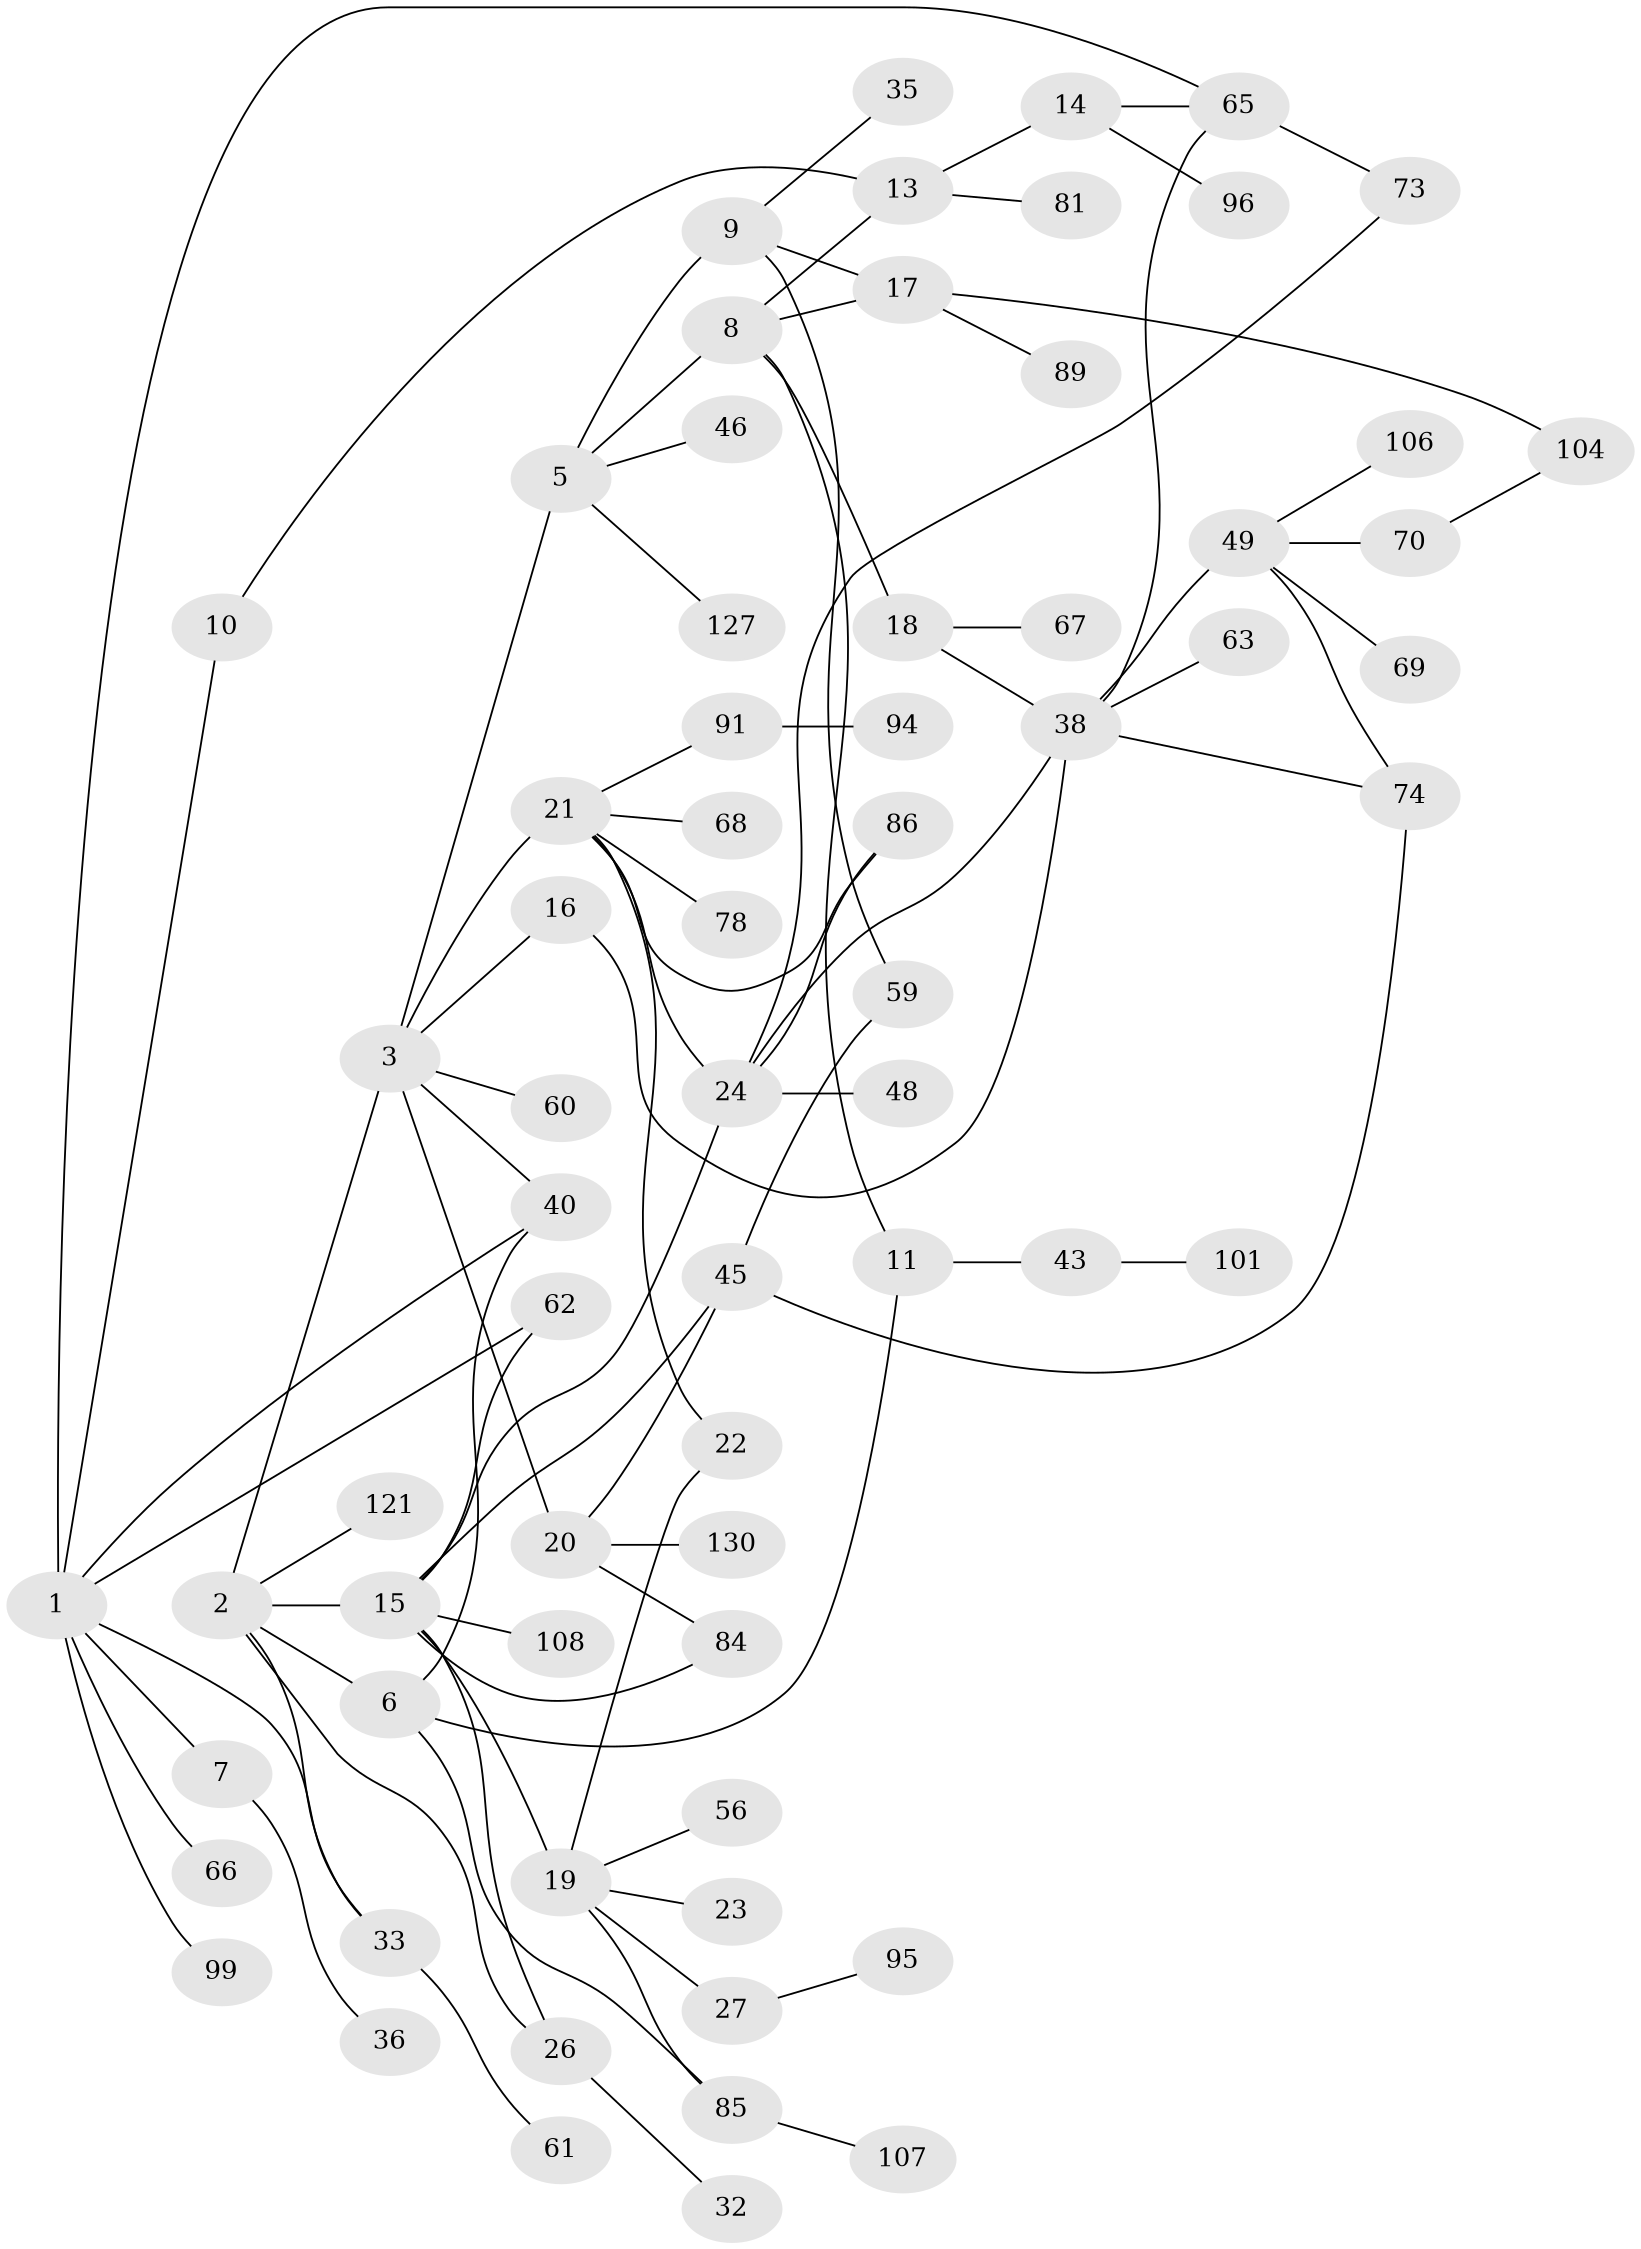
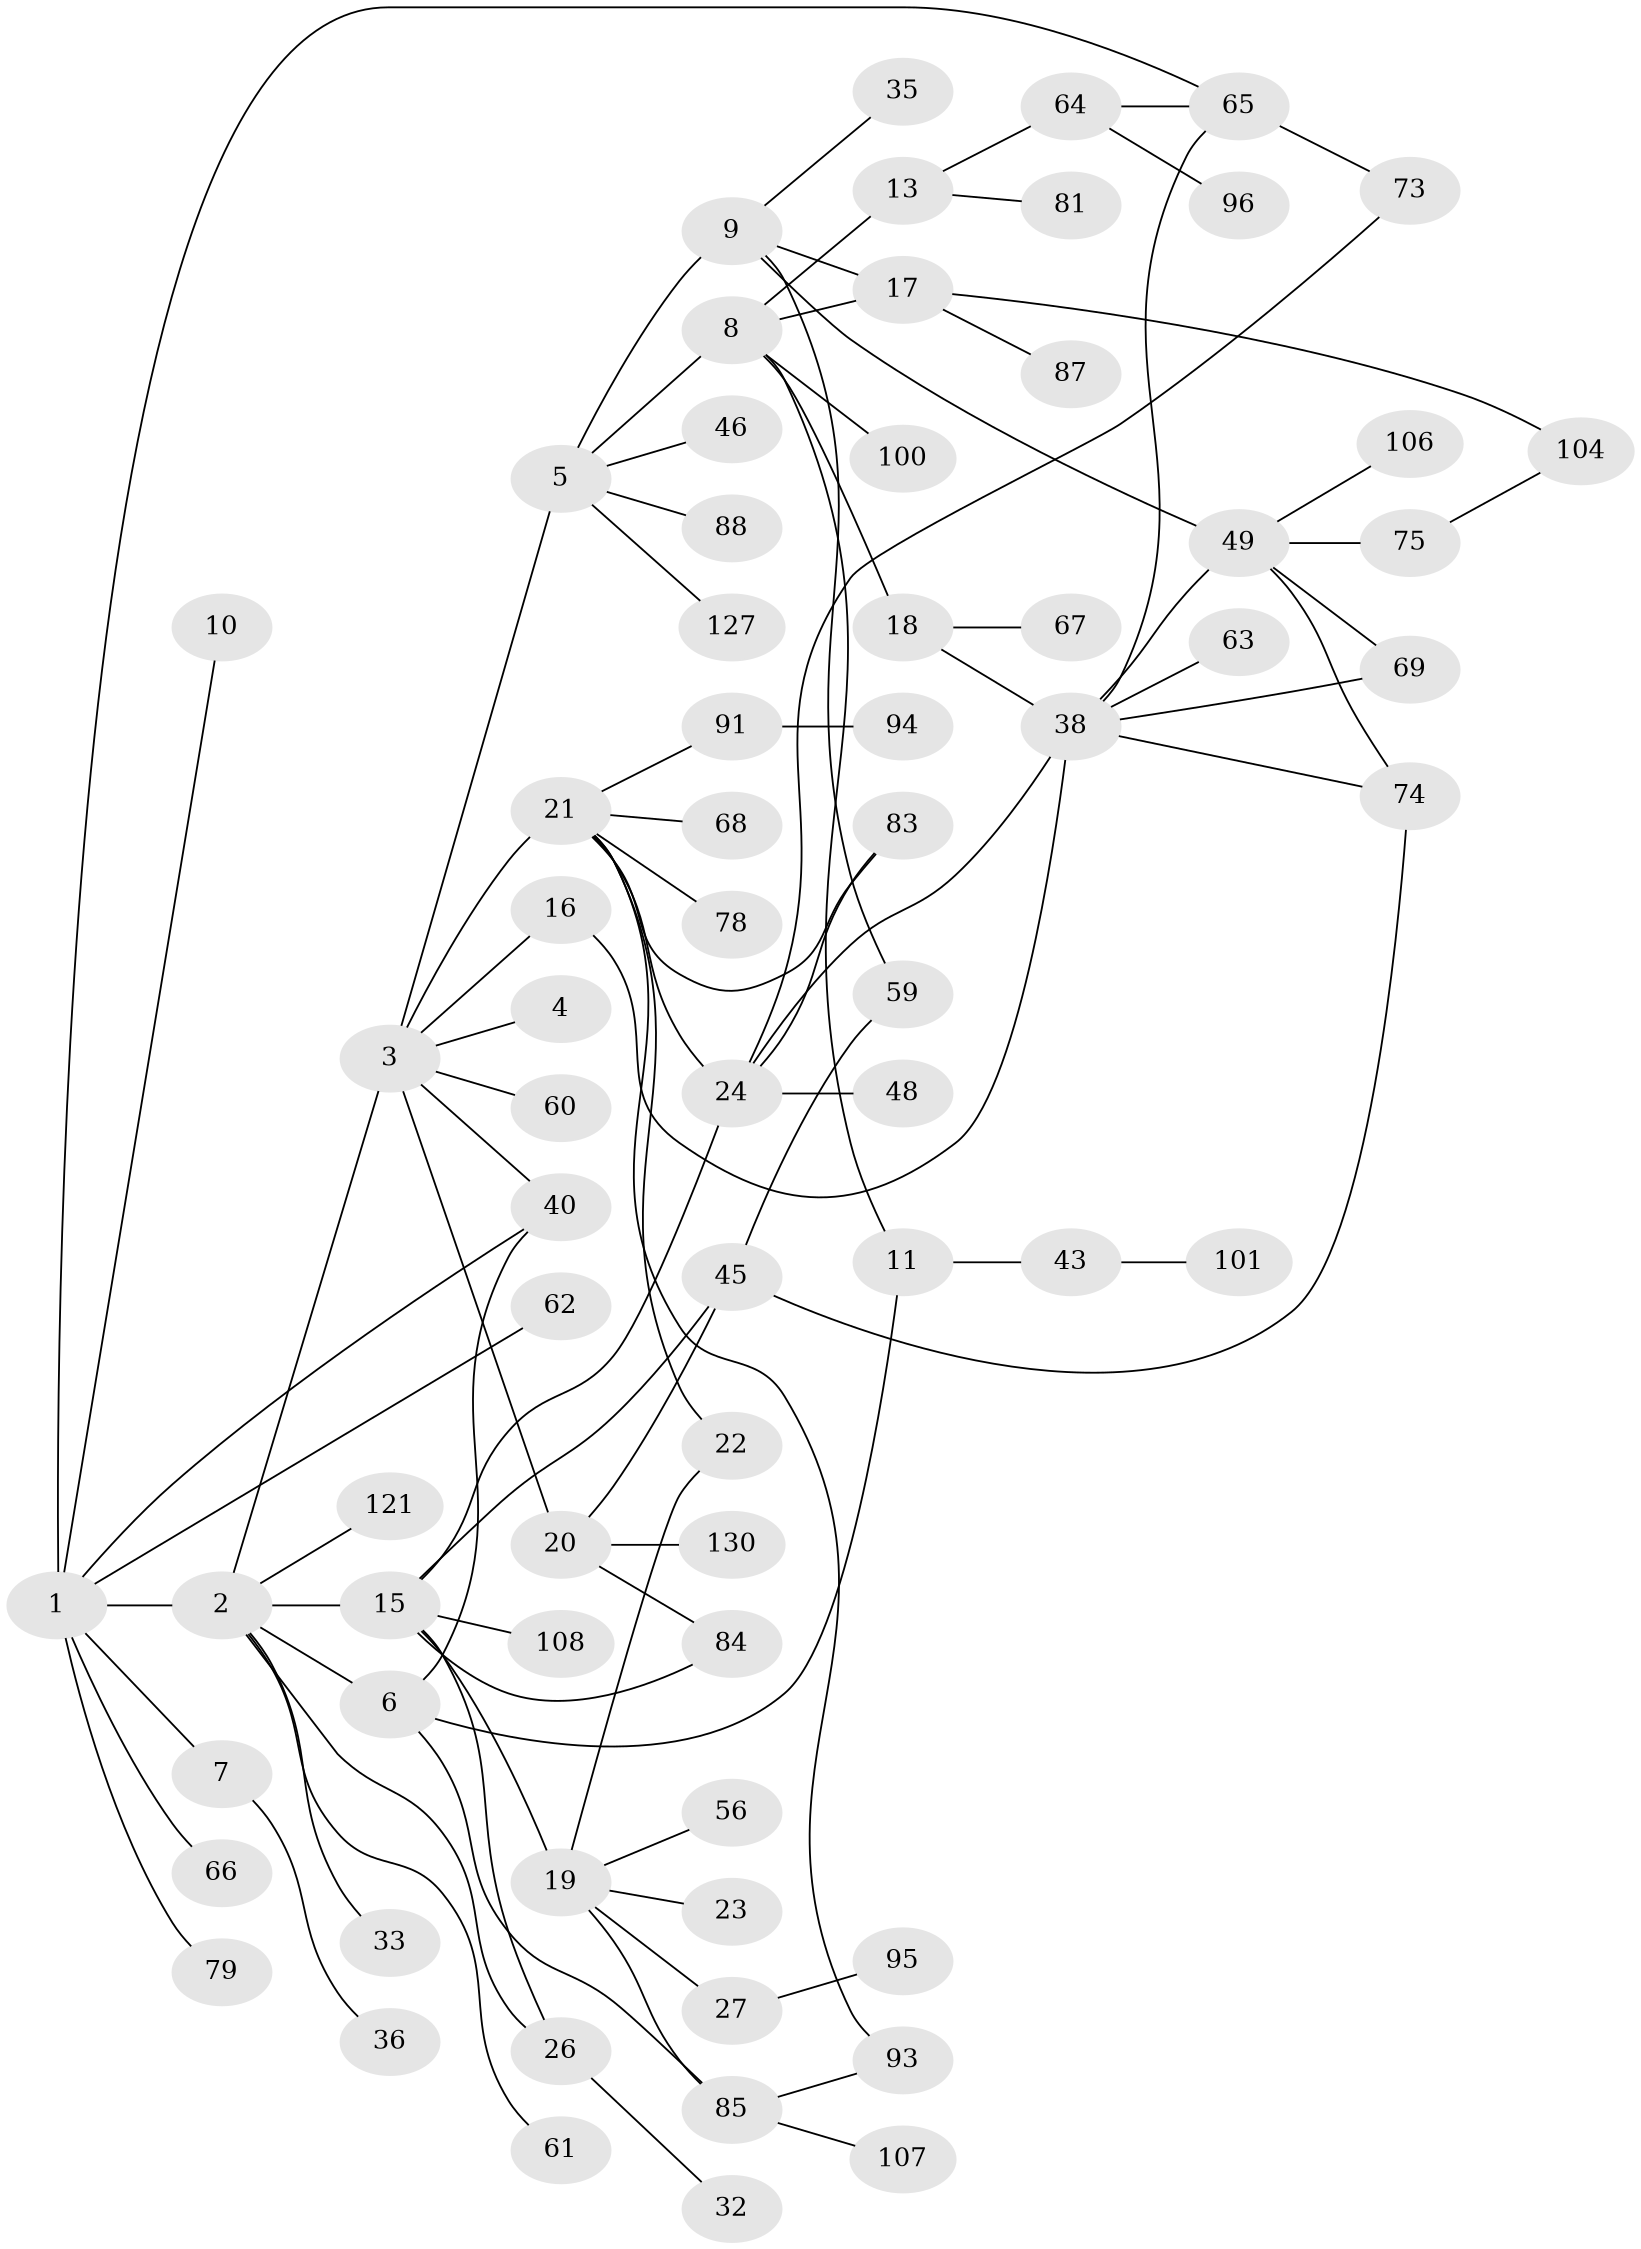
(1071, 106) -> (1071, 106)
(498, 297) -> none
(1071, 374) -> (1071, 374)
none -> (966, 412)
none -> (903, 459)
none -> (732, 528)
(1410, 543) -> (1410, 543)
none -> (1241, 700)
(903, 826) -> (903, 826)
none -> (561, 1009)
(486, 1417) -> none
(276, 1730) -> (140, 1605)
(222, 1972) -> (222, 1972)
(476, 2047) -> (406, 1867)
none -> (903, 2060)
